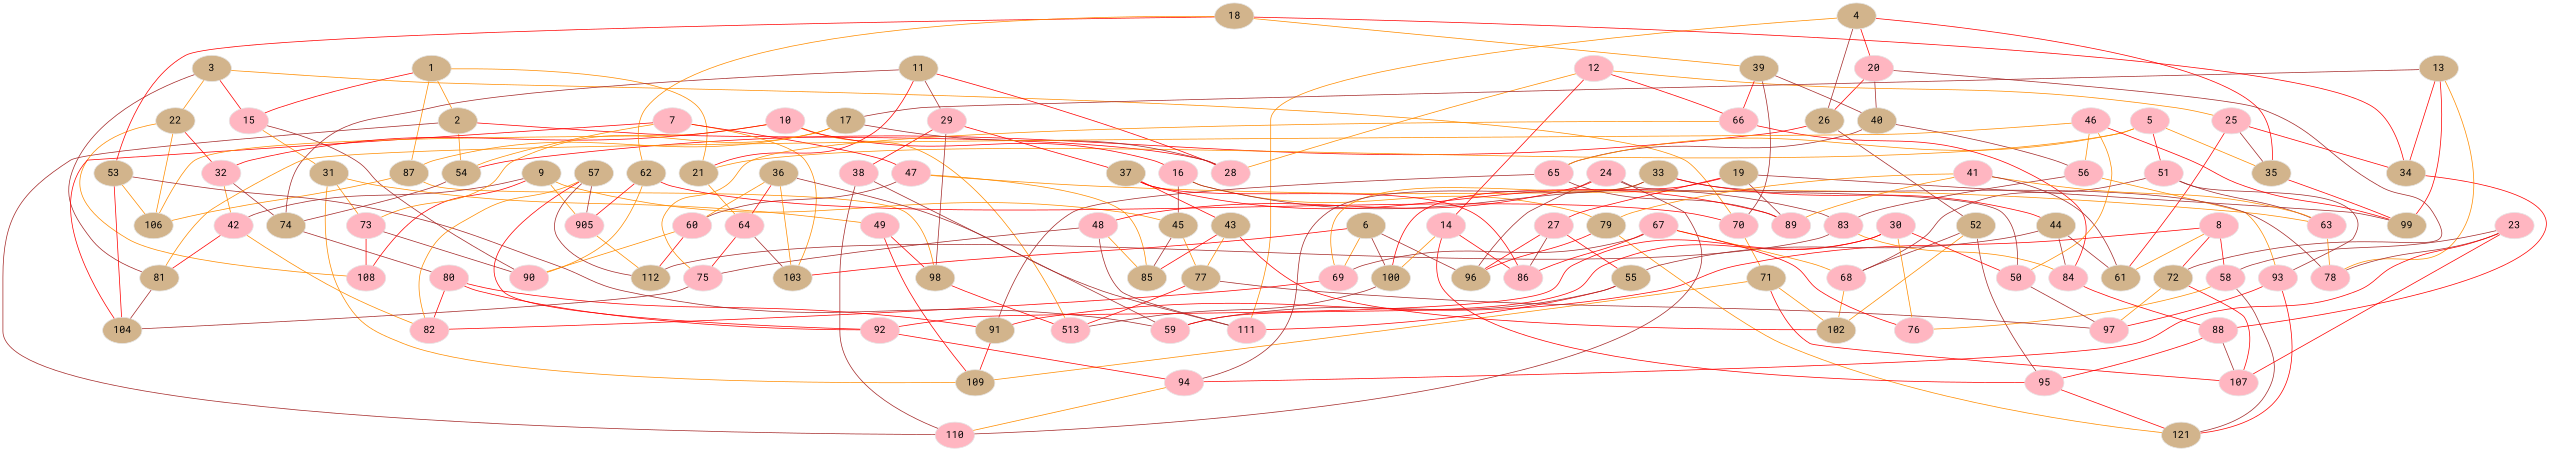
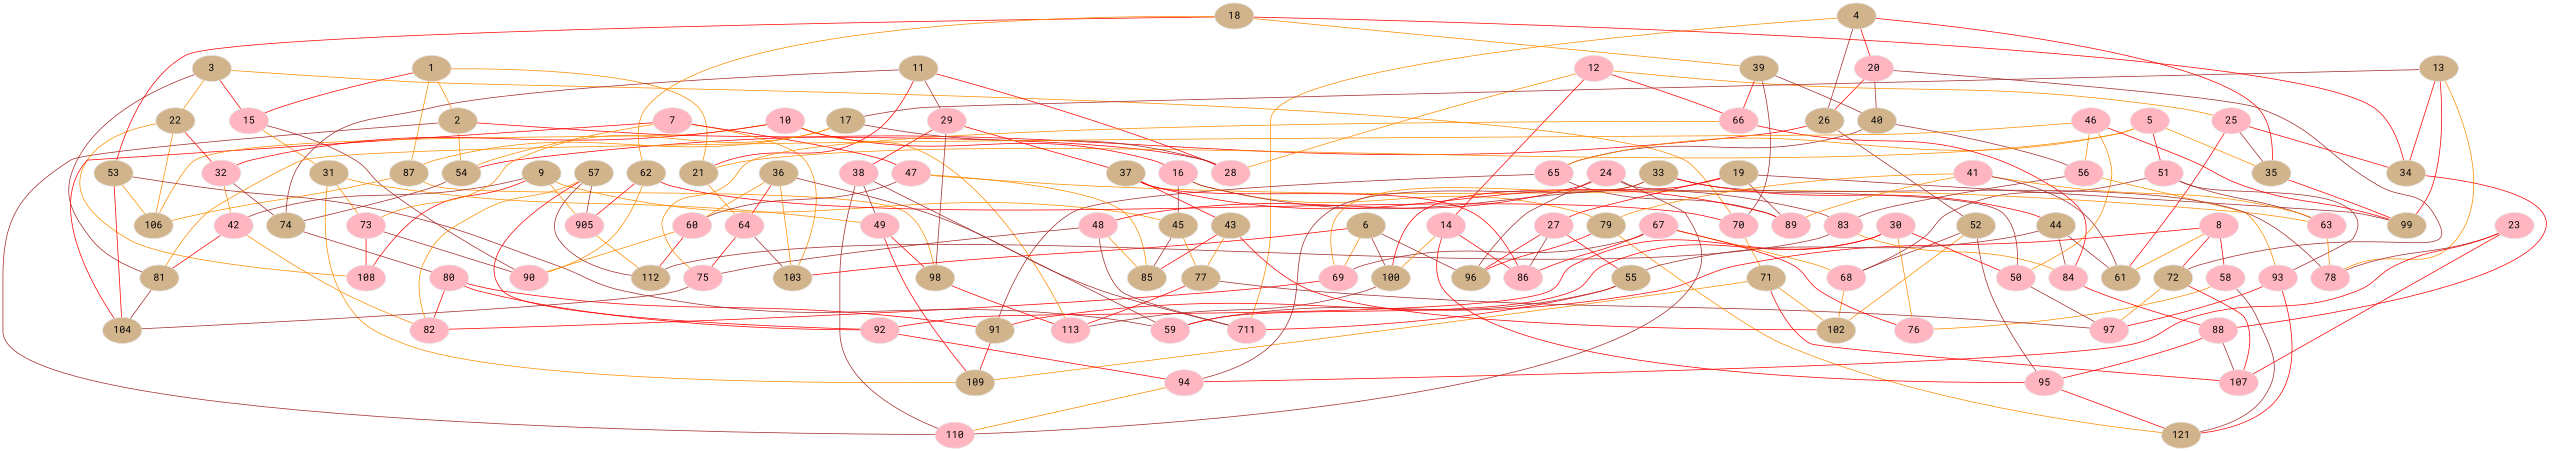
none -> (869, 199)
(2368, 247) -> none
(1071, 330) -> (1071, 330)
(1247, 330) -> (1247, 330)
